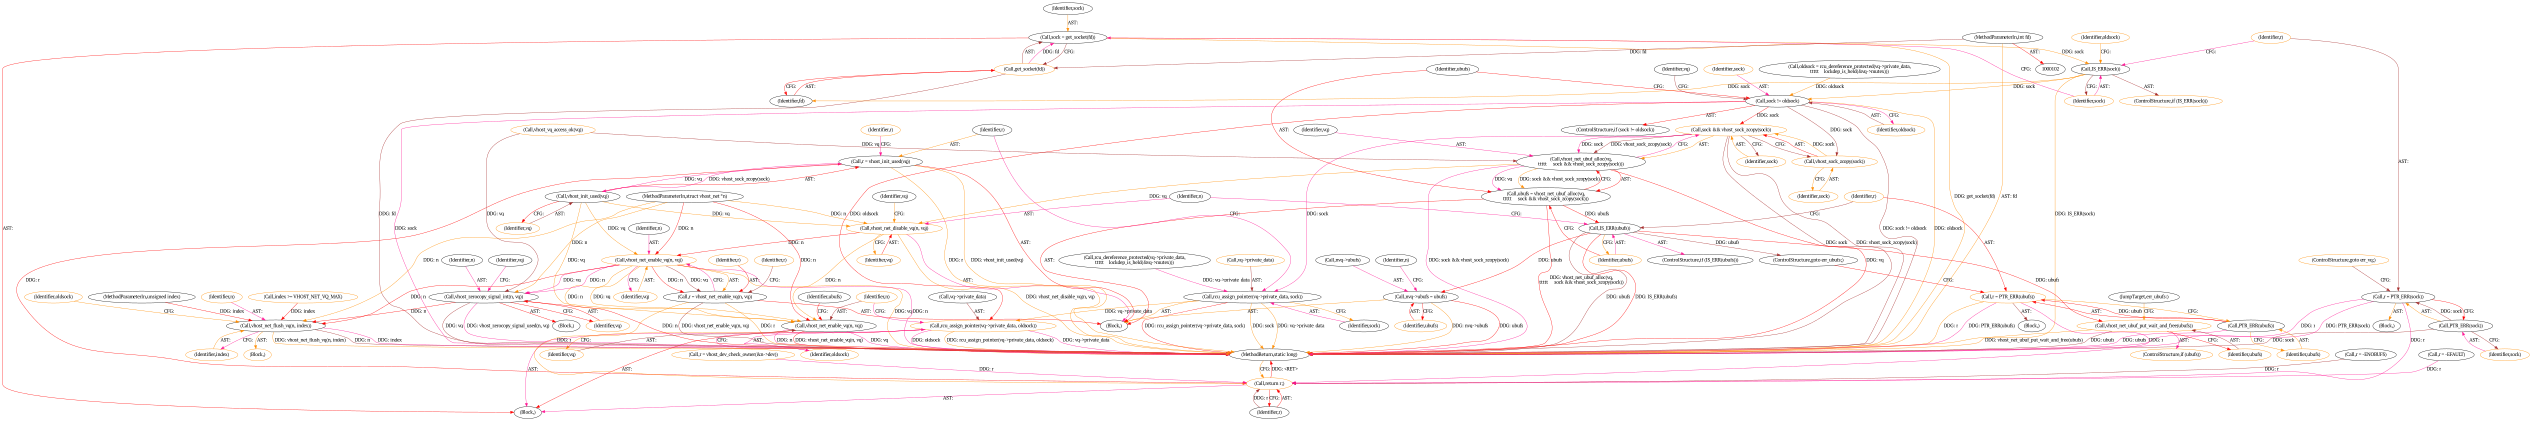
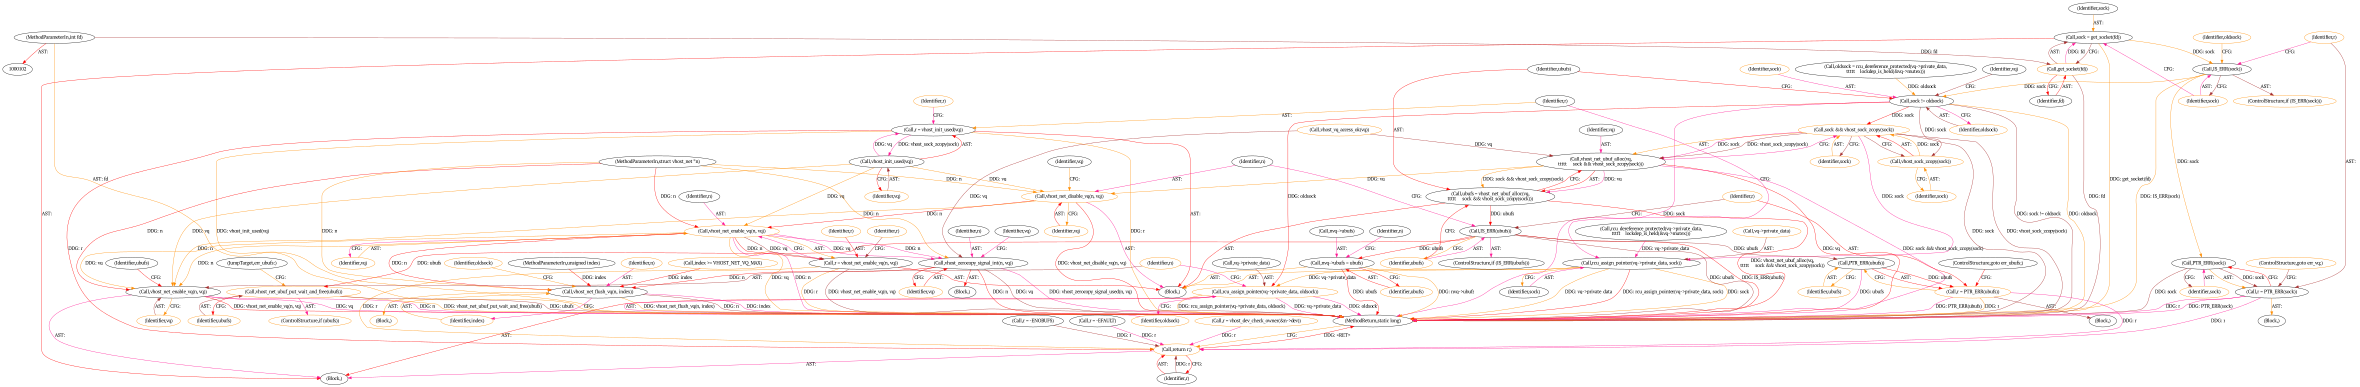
(1451, 97) -> (2175, 157)
(1615, 130) -> none
(1705, 243) -> (1684, 243)
(1042, 311) -> (1142, 307)
